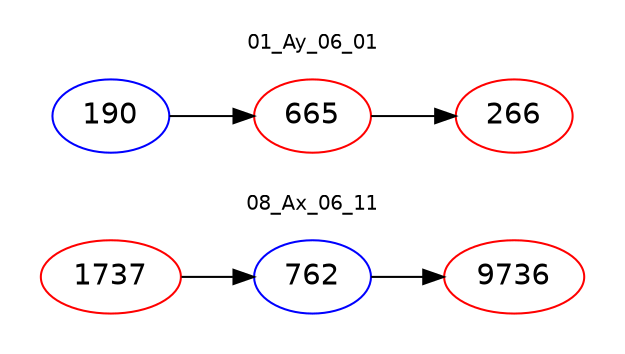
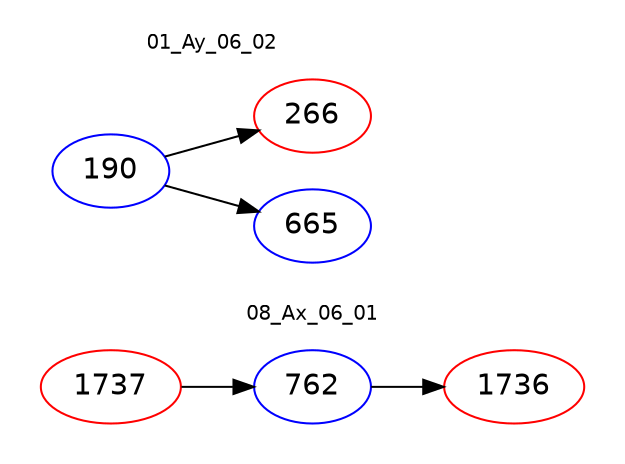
(313, 44) -> (212, 44)
(313, 116) -> (313, 226)
(403, 116) -> (202, 146)
(313, 205) -> (313, 315)
(514, 277) -> (514, 387)
